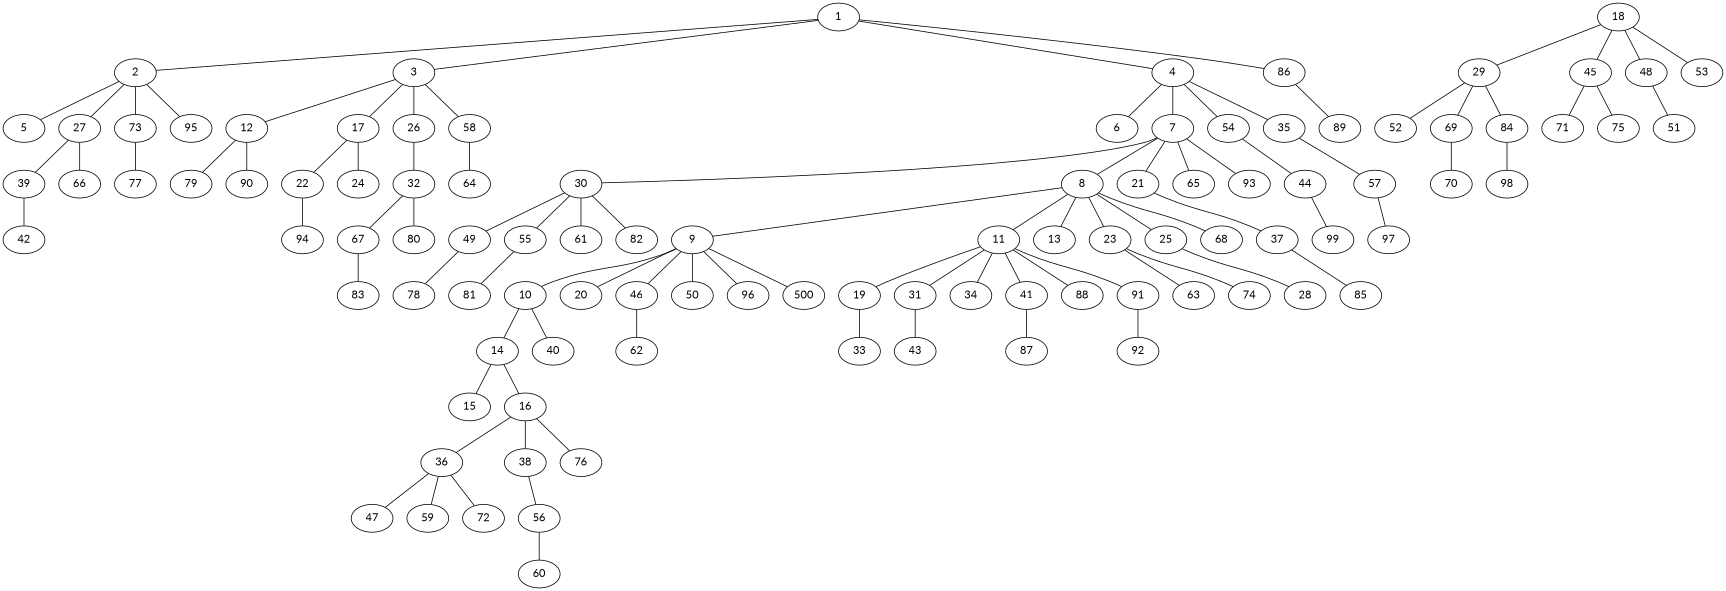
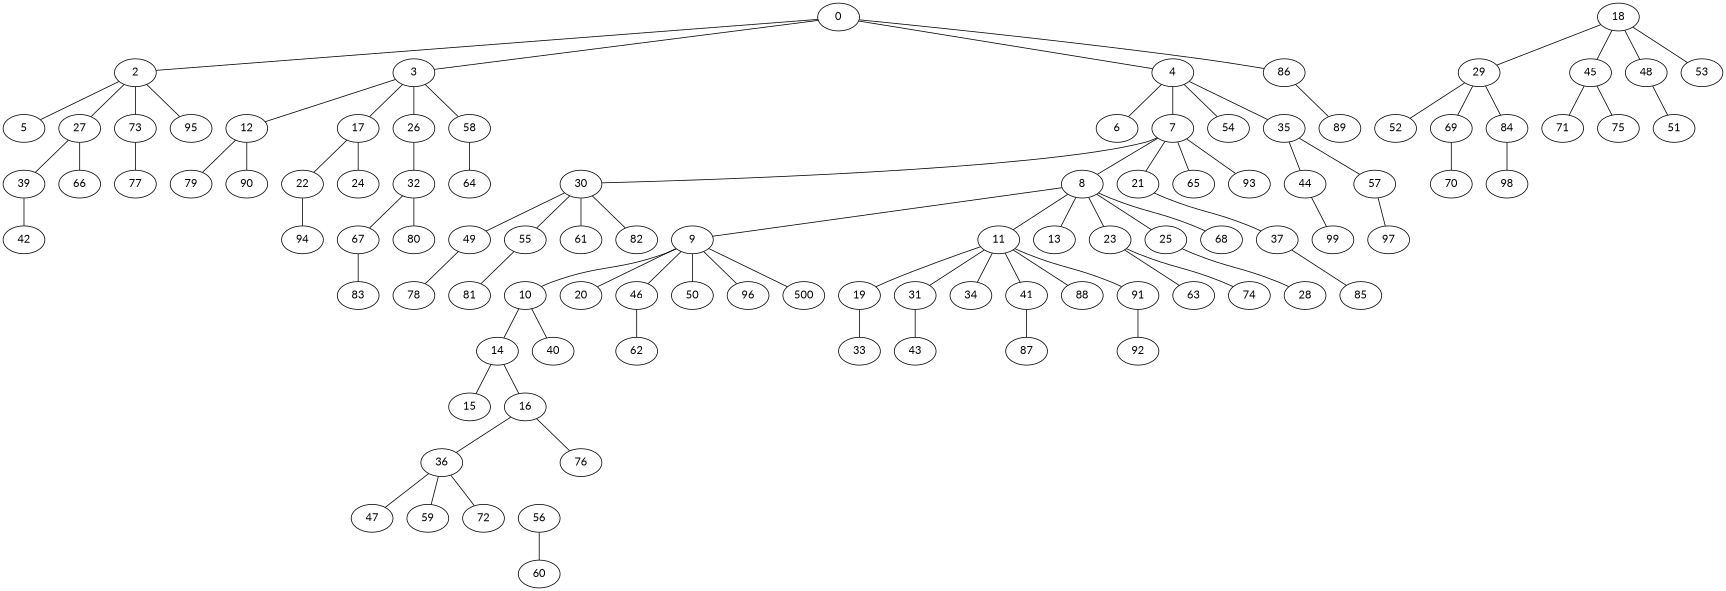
(839, 17) -> (839, 17)
(1267, 156) -> (1295, 156)
(525, 463) -> none
